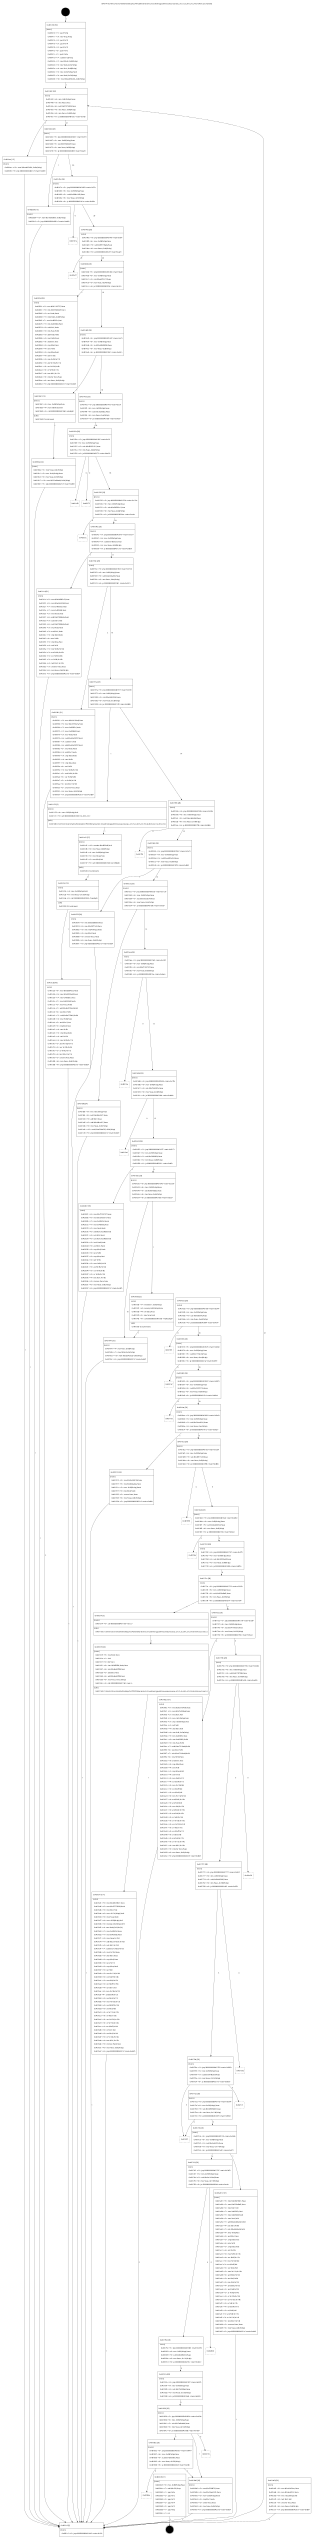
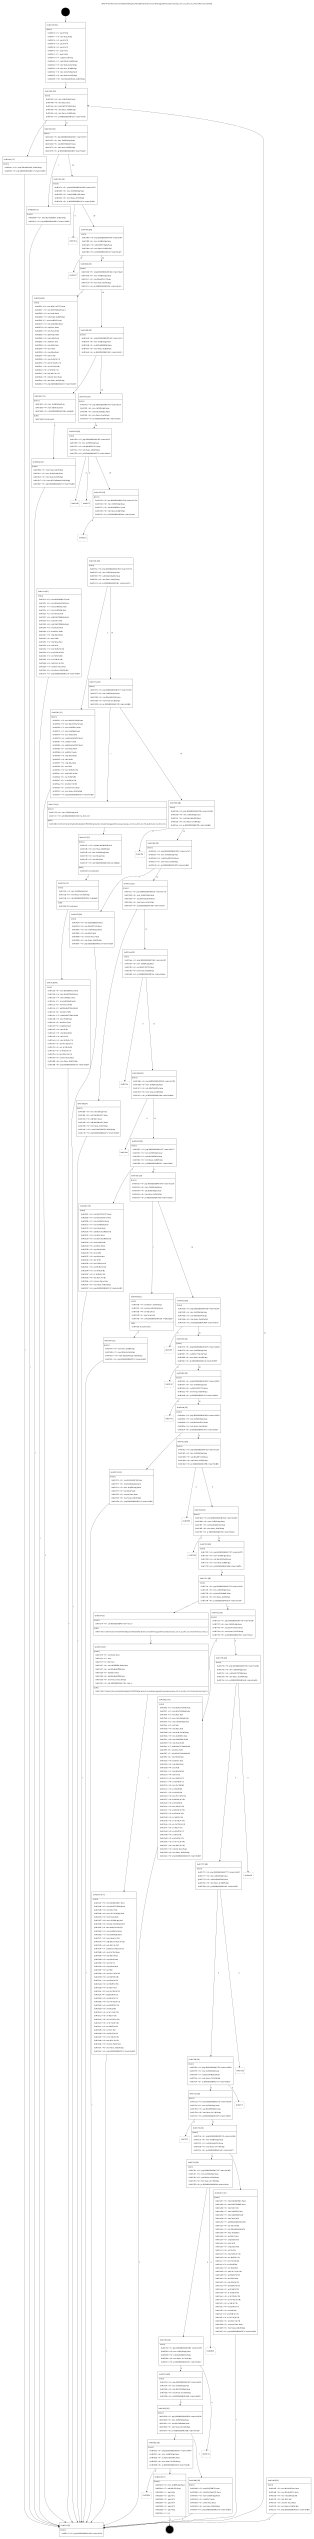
(112, 538) -> none
(131, 1268) -> (175, 1249)
(181, 2109) -> (210, 2087)
(202, 2441) -> (211, 2407)
(188, 2472) -> (170, 2470)
